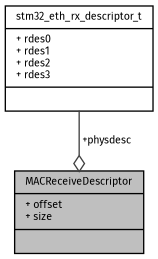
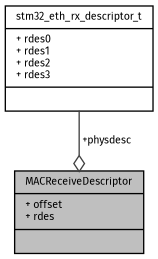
(39, 217) -> (40, 217)
